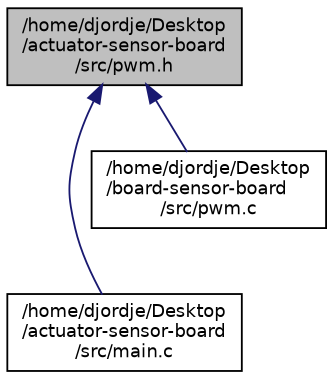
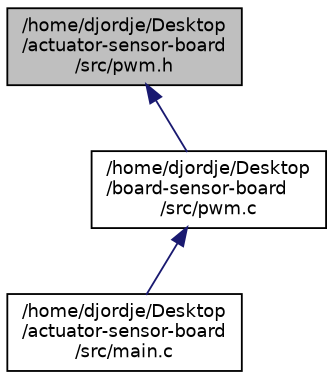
(70, 199) -> (162, 269)
